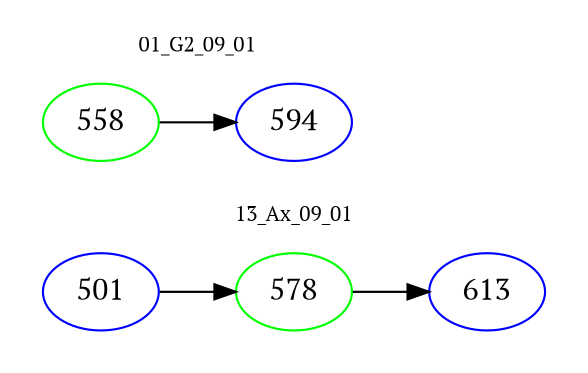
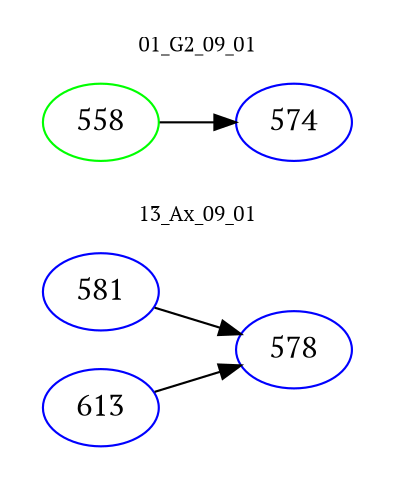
(294, 122) -> (294, 122)
(101, 292) -> (101, 292)
(294, 292) -> (294, 350)
(380, 292) -> (187, 382)
